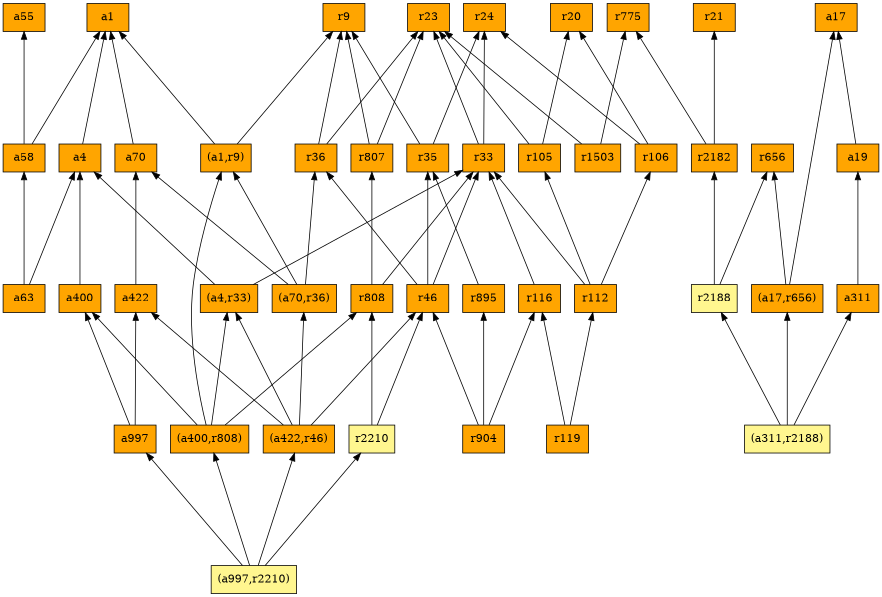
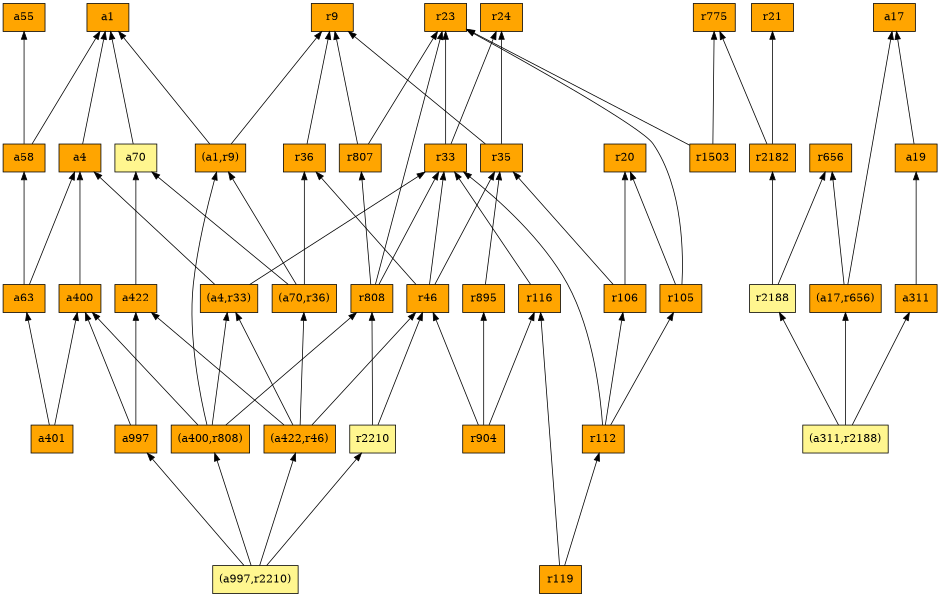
(573, 90) -> (566, 231)
(370, 91) -> (408, 162)
(136, 158) -> (136, 158)
none -> (52, 439)
